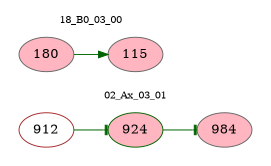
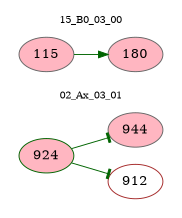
(91, 21) -> (91, 21)
(86, 54) -> (86, 54)
(89, 130) -> (89, 168)
(225, 130) -> (135, 130)
